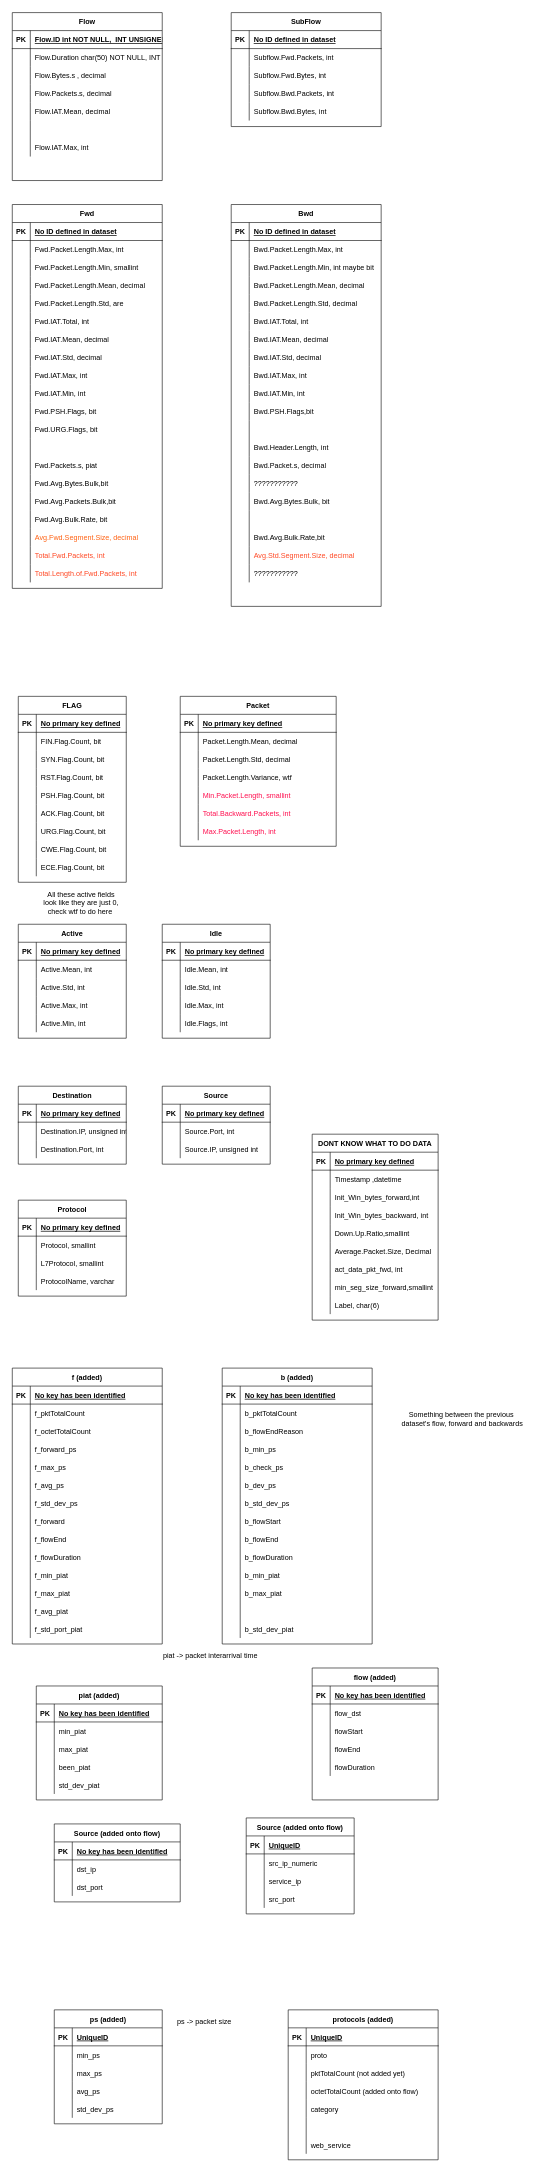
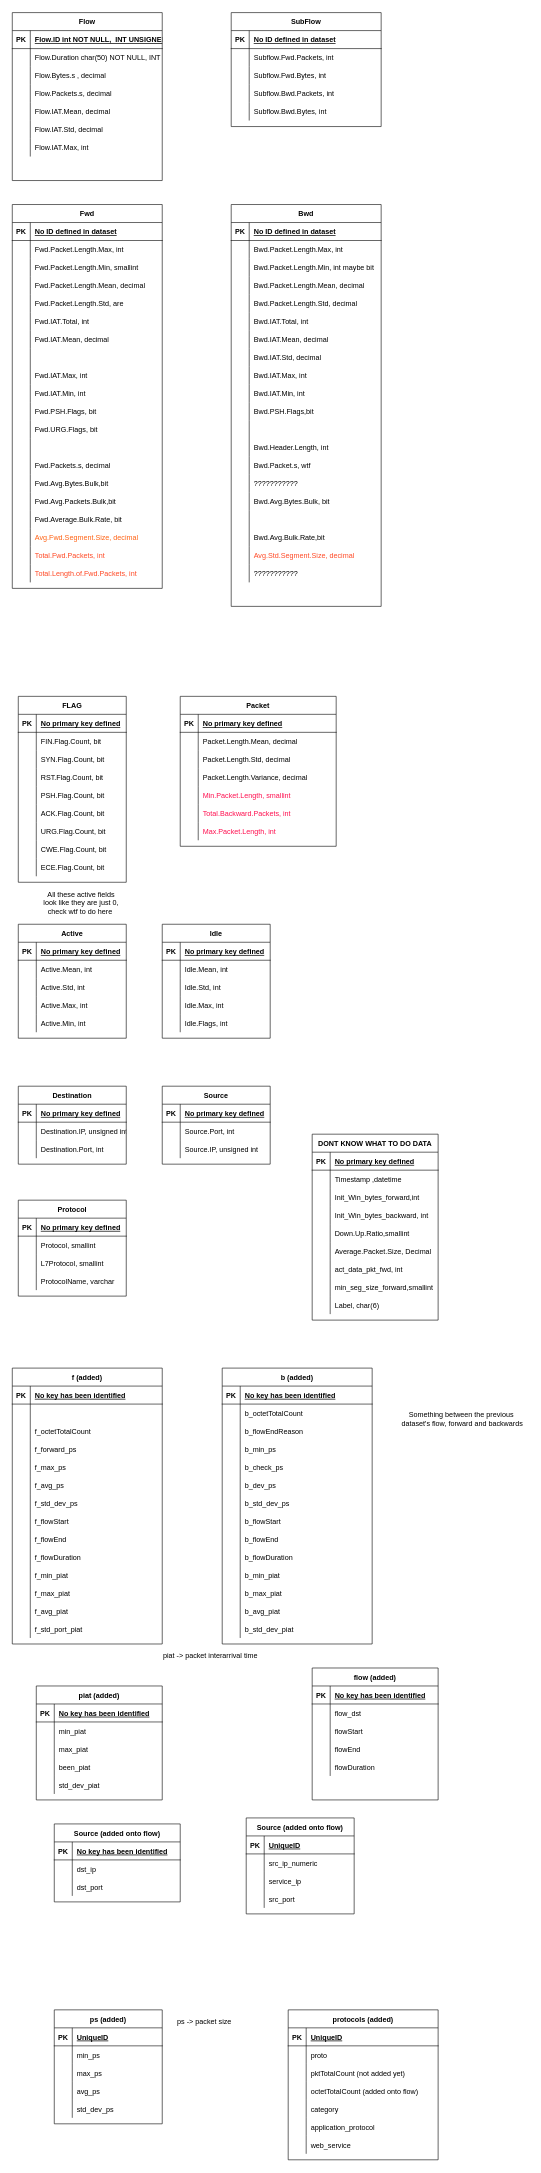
none -> (96, 129)
(96, 357) -> none
(68, 466) -> (74, 466)
(291, 466) -> (284, 466)
(73, 520) -> (81, 520)
(253, 778) -> (259, 778)
(96, 1413) -> none
(274, 1414) -> (278, 1414)
(53, 1522) -> (56, 1522)
none -> (306, 1611)
none -> (372, 2127)
